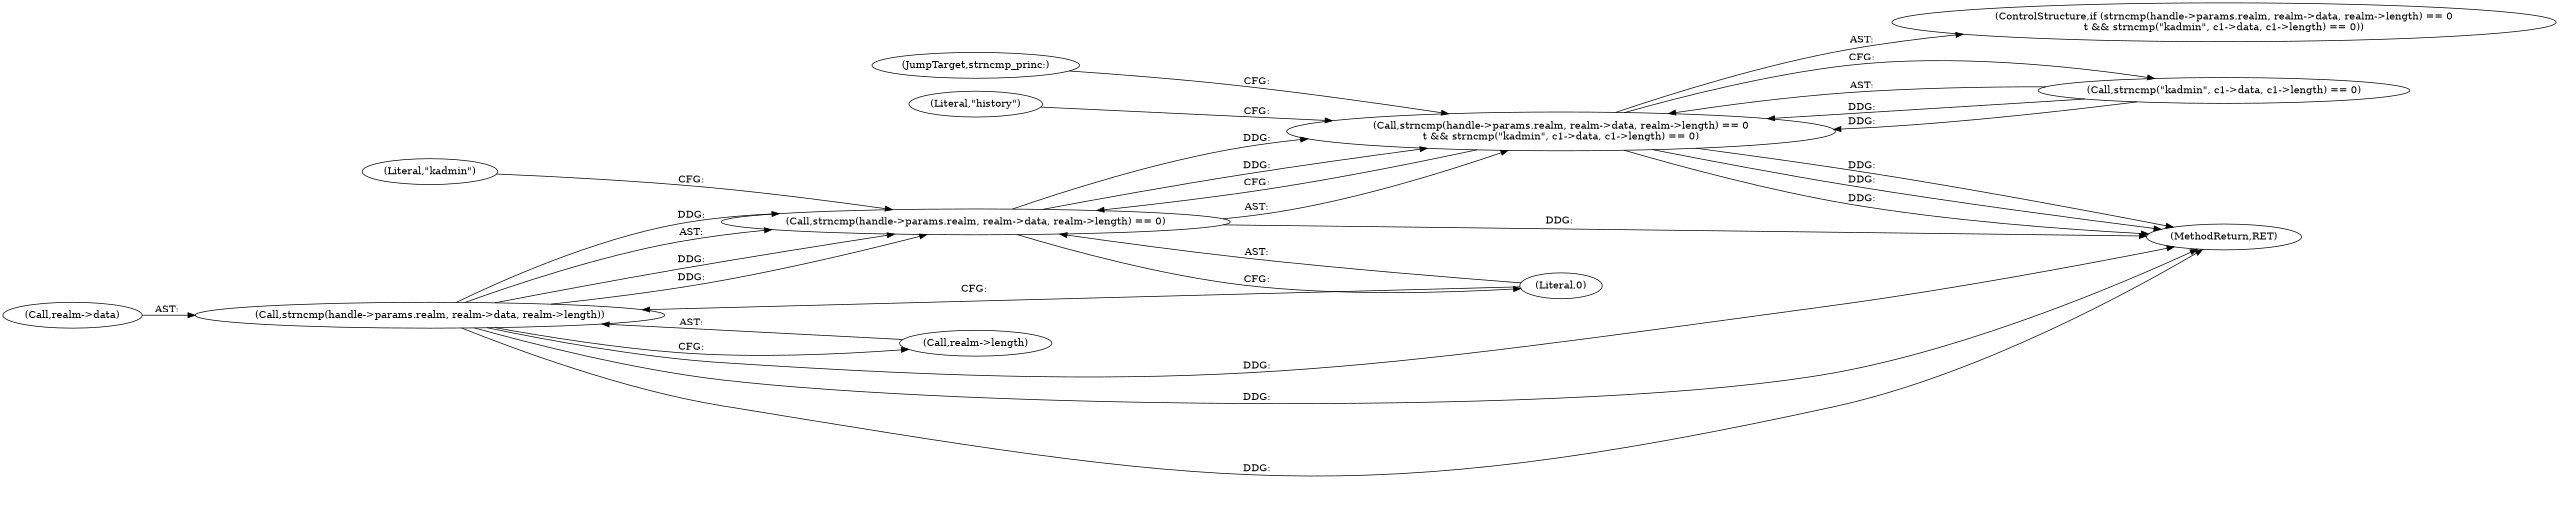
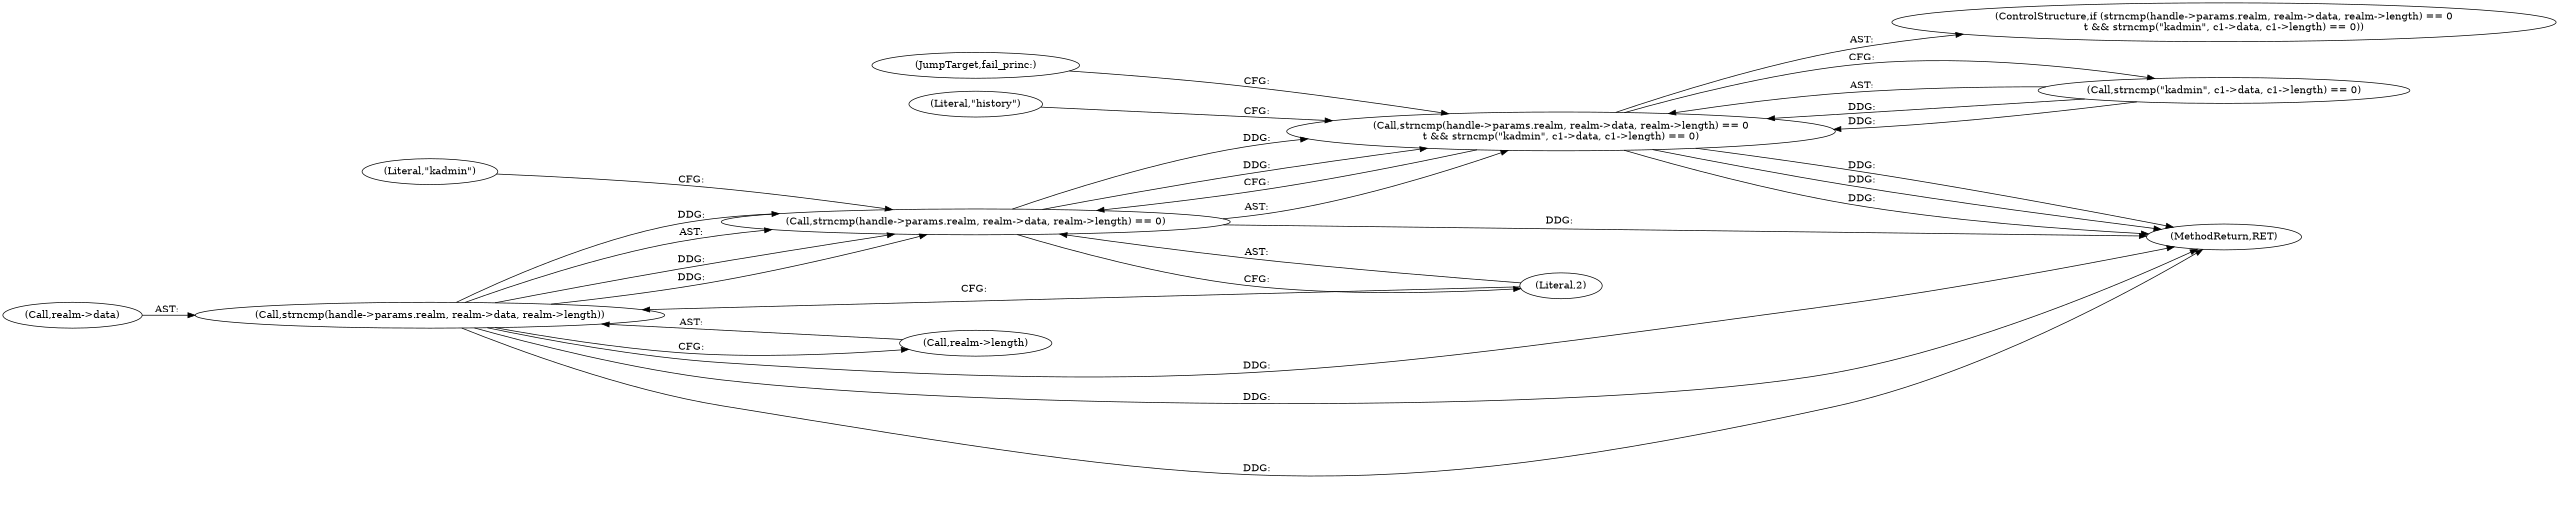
(976, 65) -> (976, 65)
(1561, 286) -> (1561, 286)
